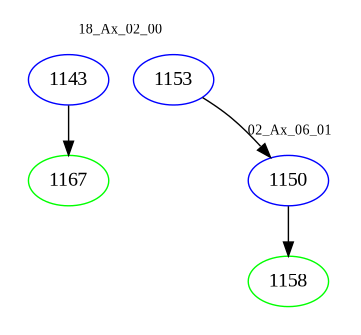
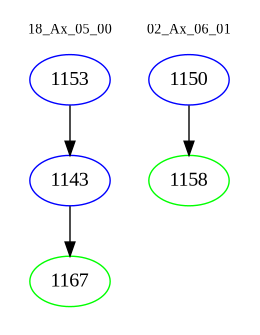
(121, 30) -> (71, 30)
(246, 131) -> (70, 123)
